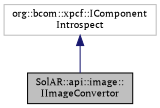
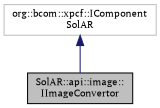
(80, 20) -> (80, 20)
